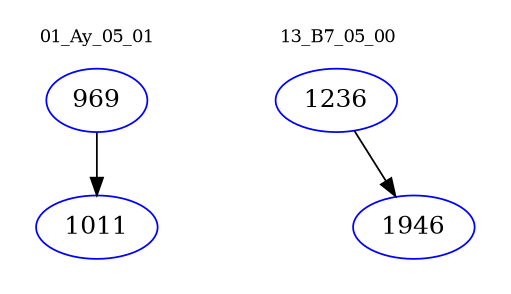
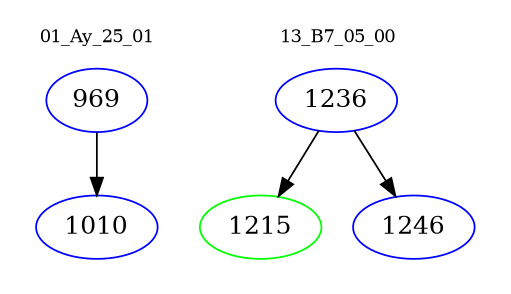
(97, 38) -> (97, 38)
(97, 227) -> (97, 227)
none -> (261, 227)
(414, 227) -> (414, 227)
